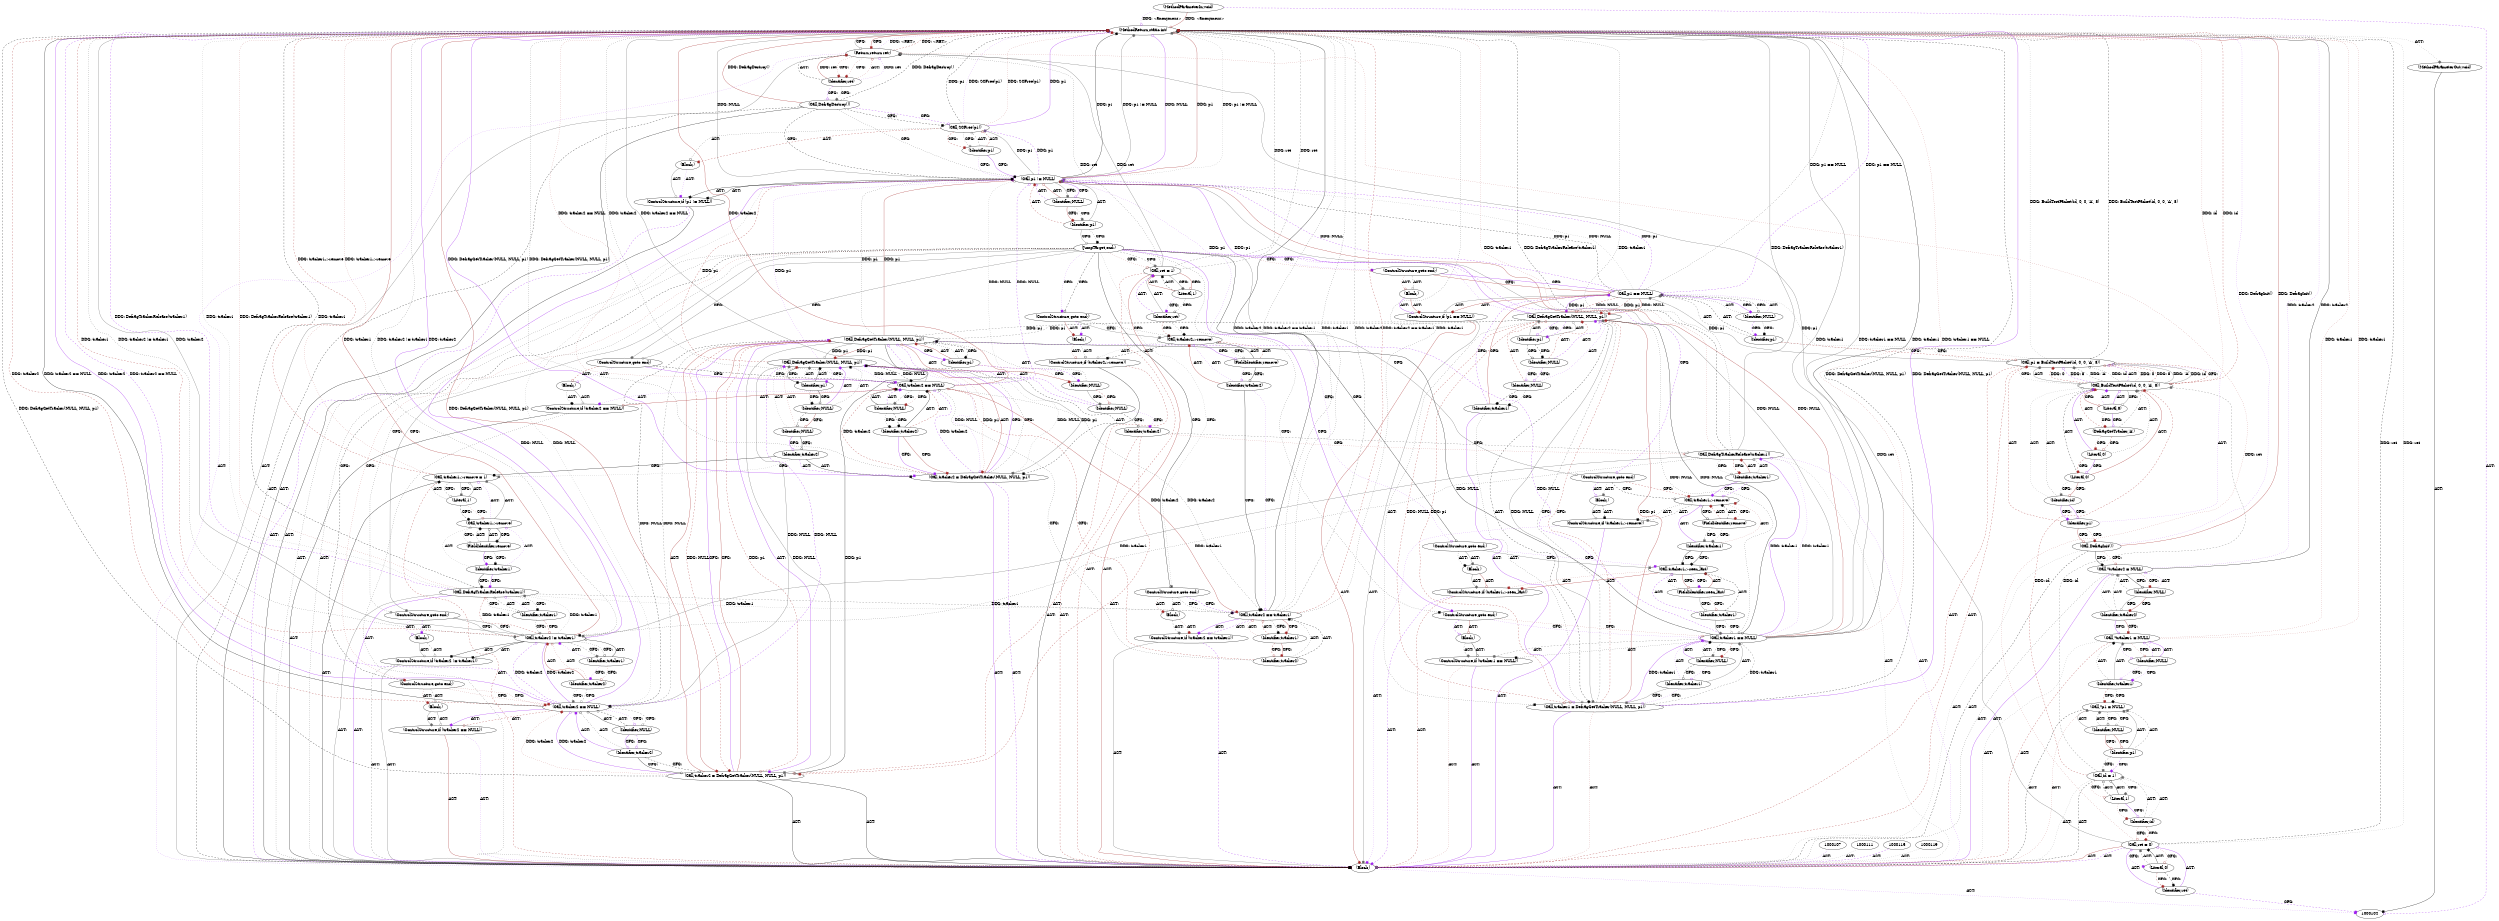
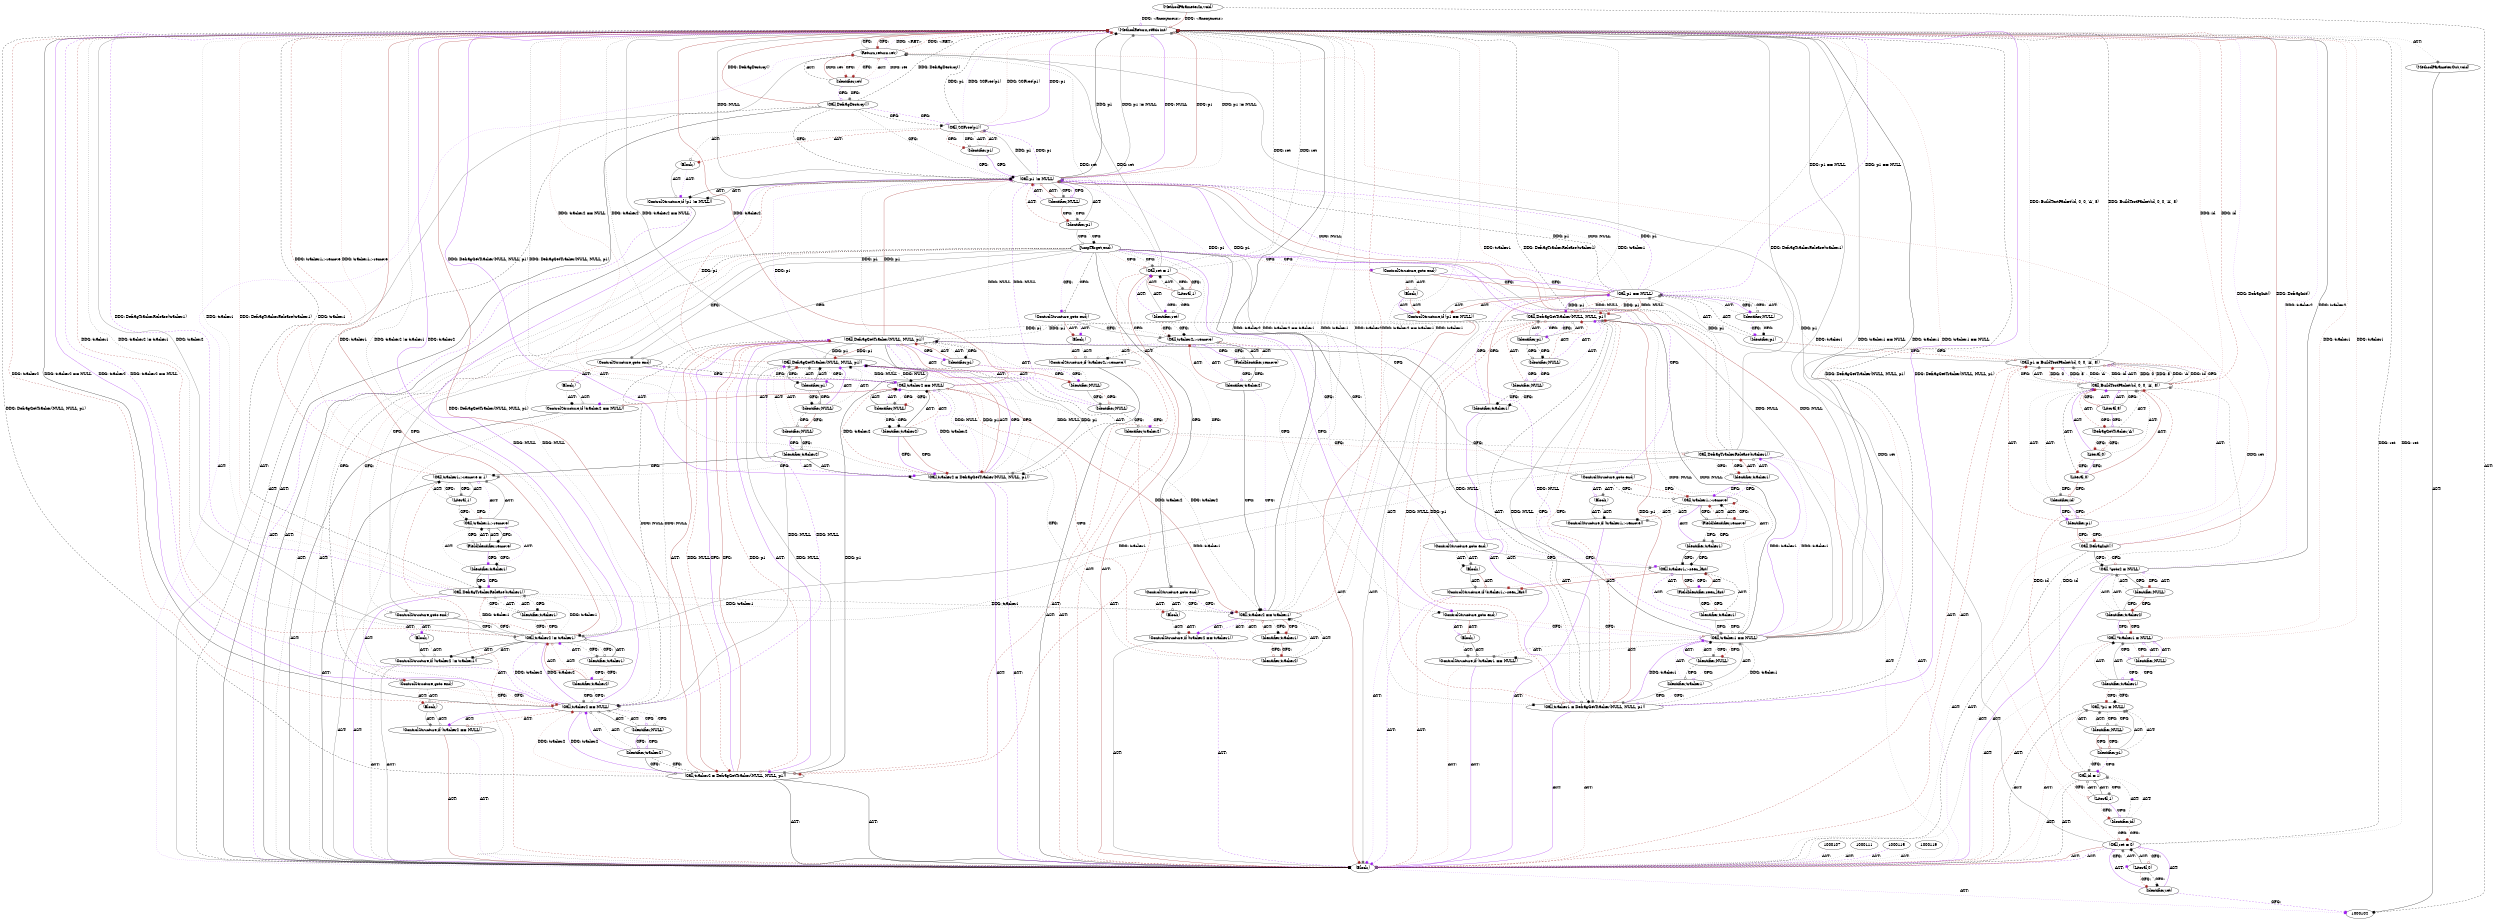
(2339, 21) -> (2341, 21)
(2120, 569) -> (2120, 569)
